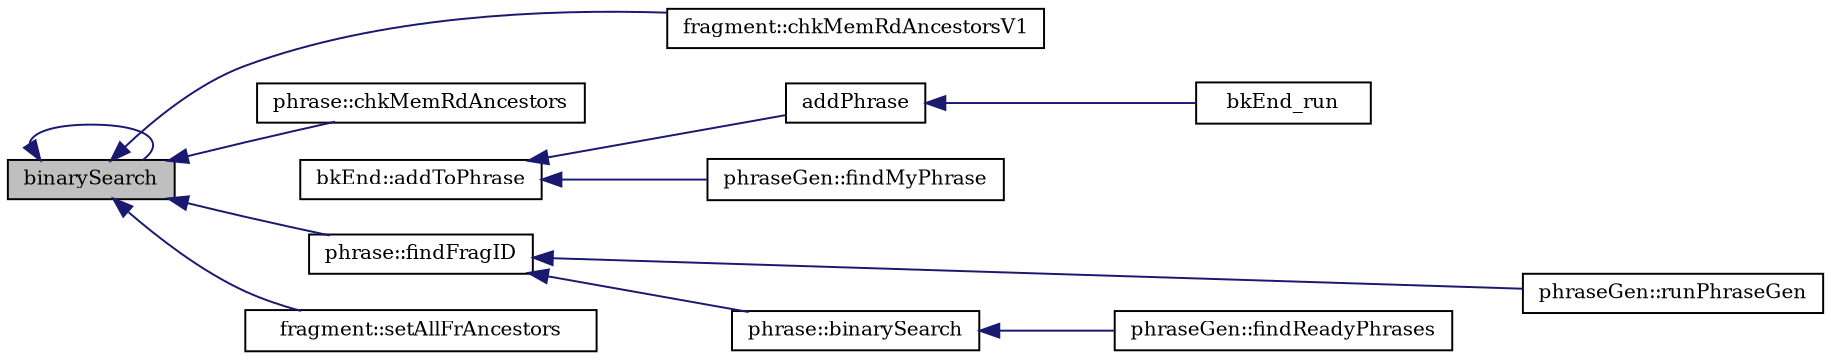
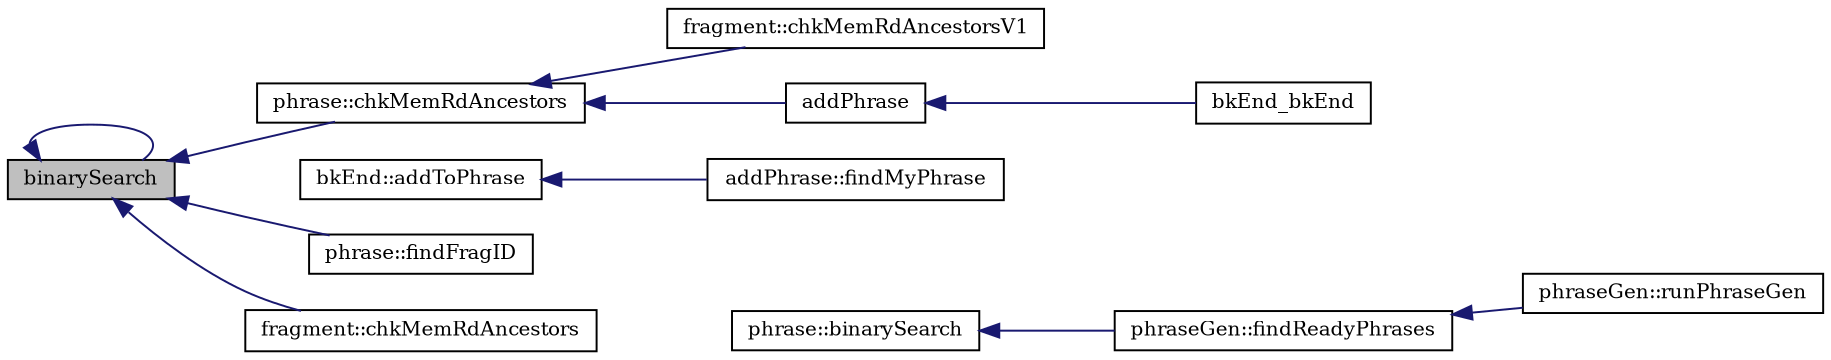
(381, 30) -> (648, 64)
(1283, 103) -> (1283, 103)
(667, 136) -> (695, 103)
(856, 180) -> (856, 180)
(1038, 273) -> (1497, 310)
(648, 294) -> none
(421, 331) -> (421, 331)
